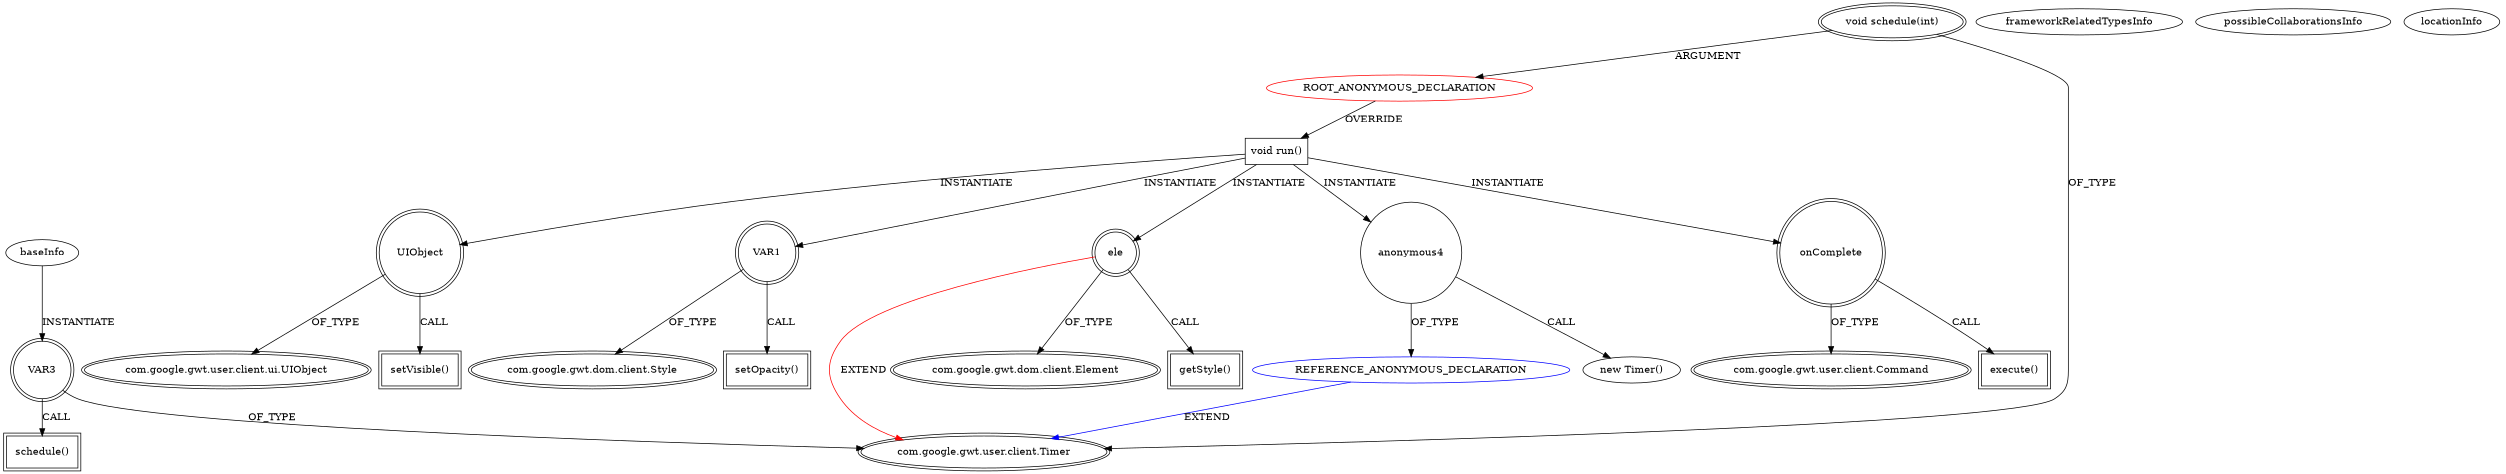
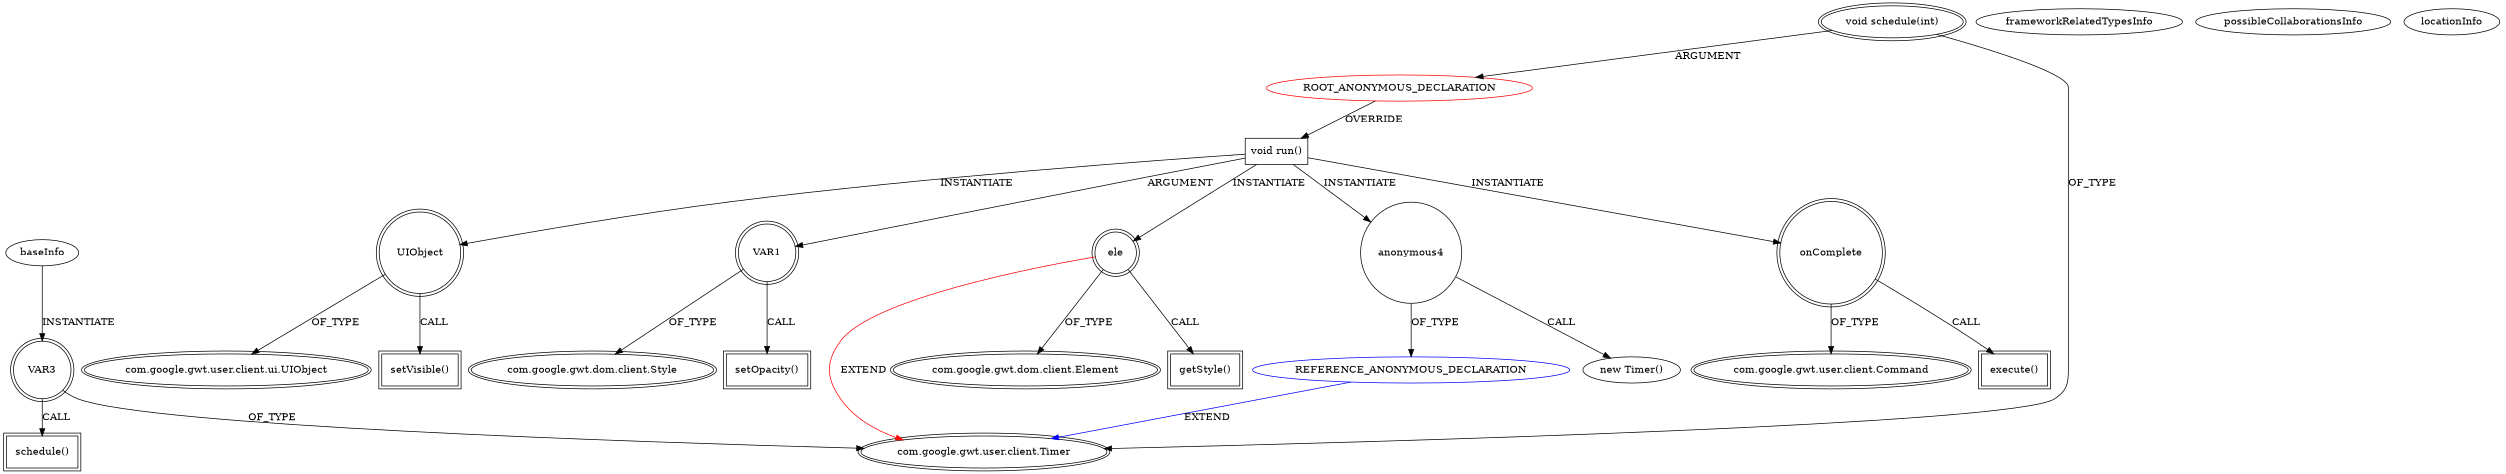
(1180, 183) -> (1180, 183)
